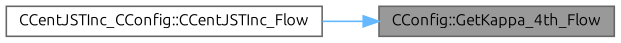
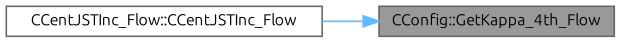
(164, 21) -> (164, 21)
